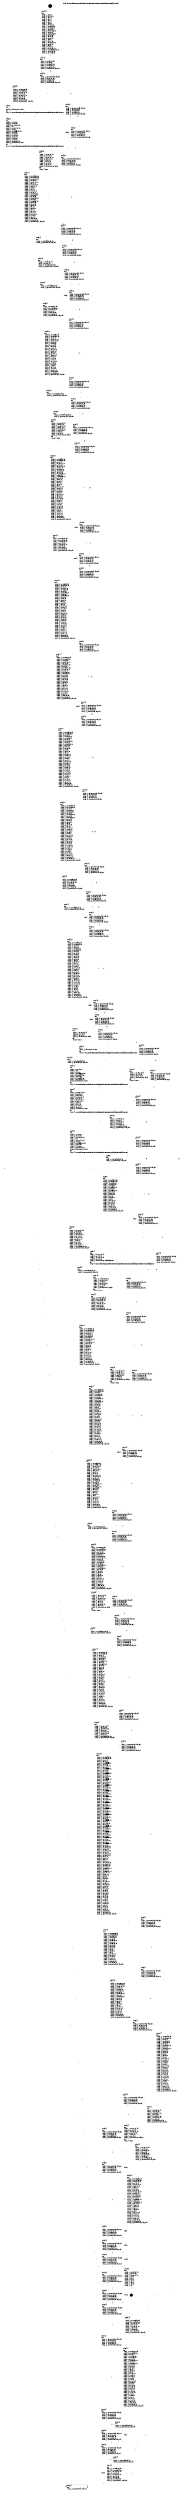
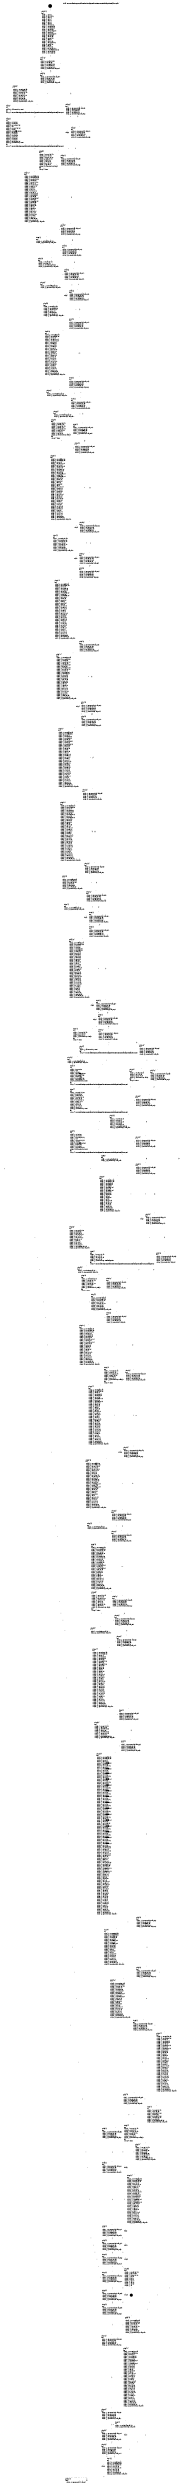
(123, 2460) -> none
